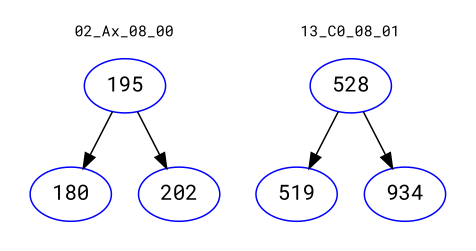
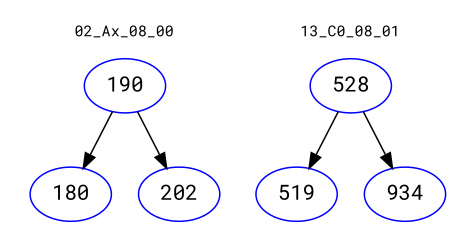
(125, 86) -> (125, 86)
